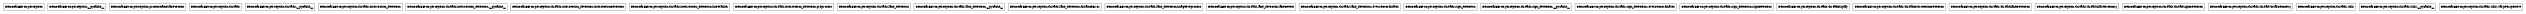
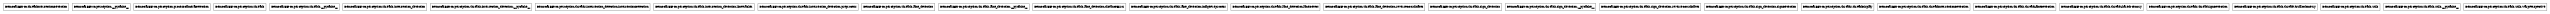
(24, 7) -> (36, 7)
